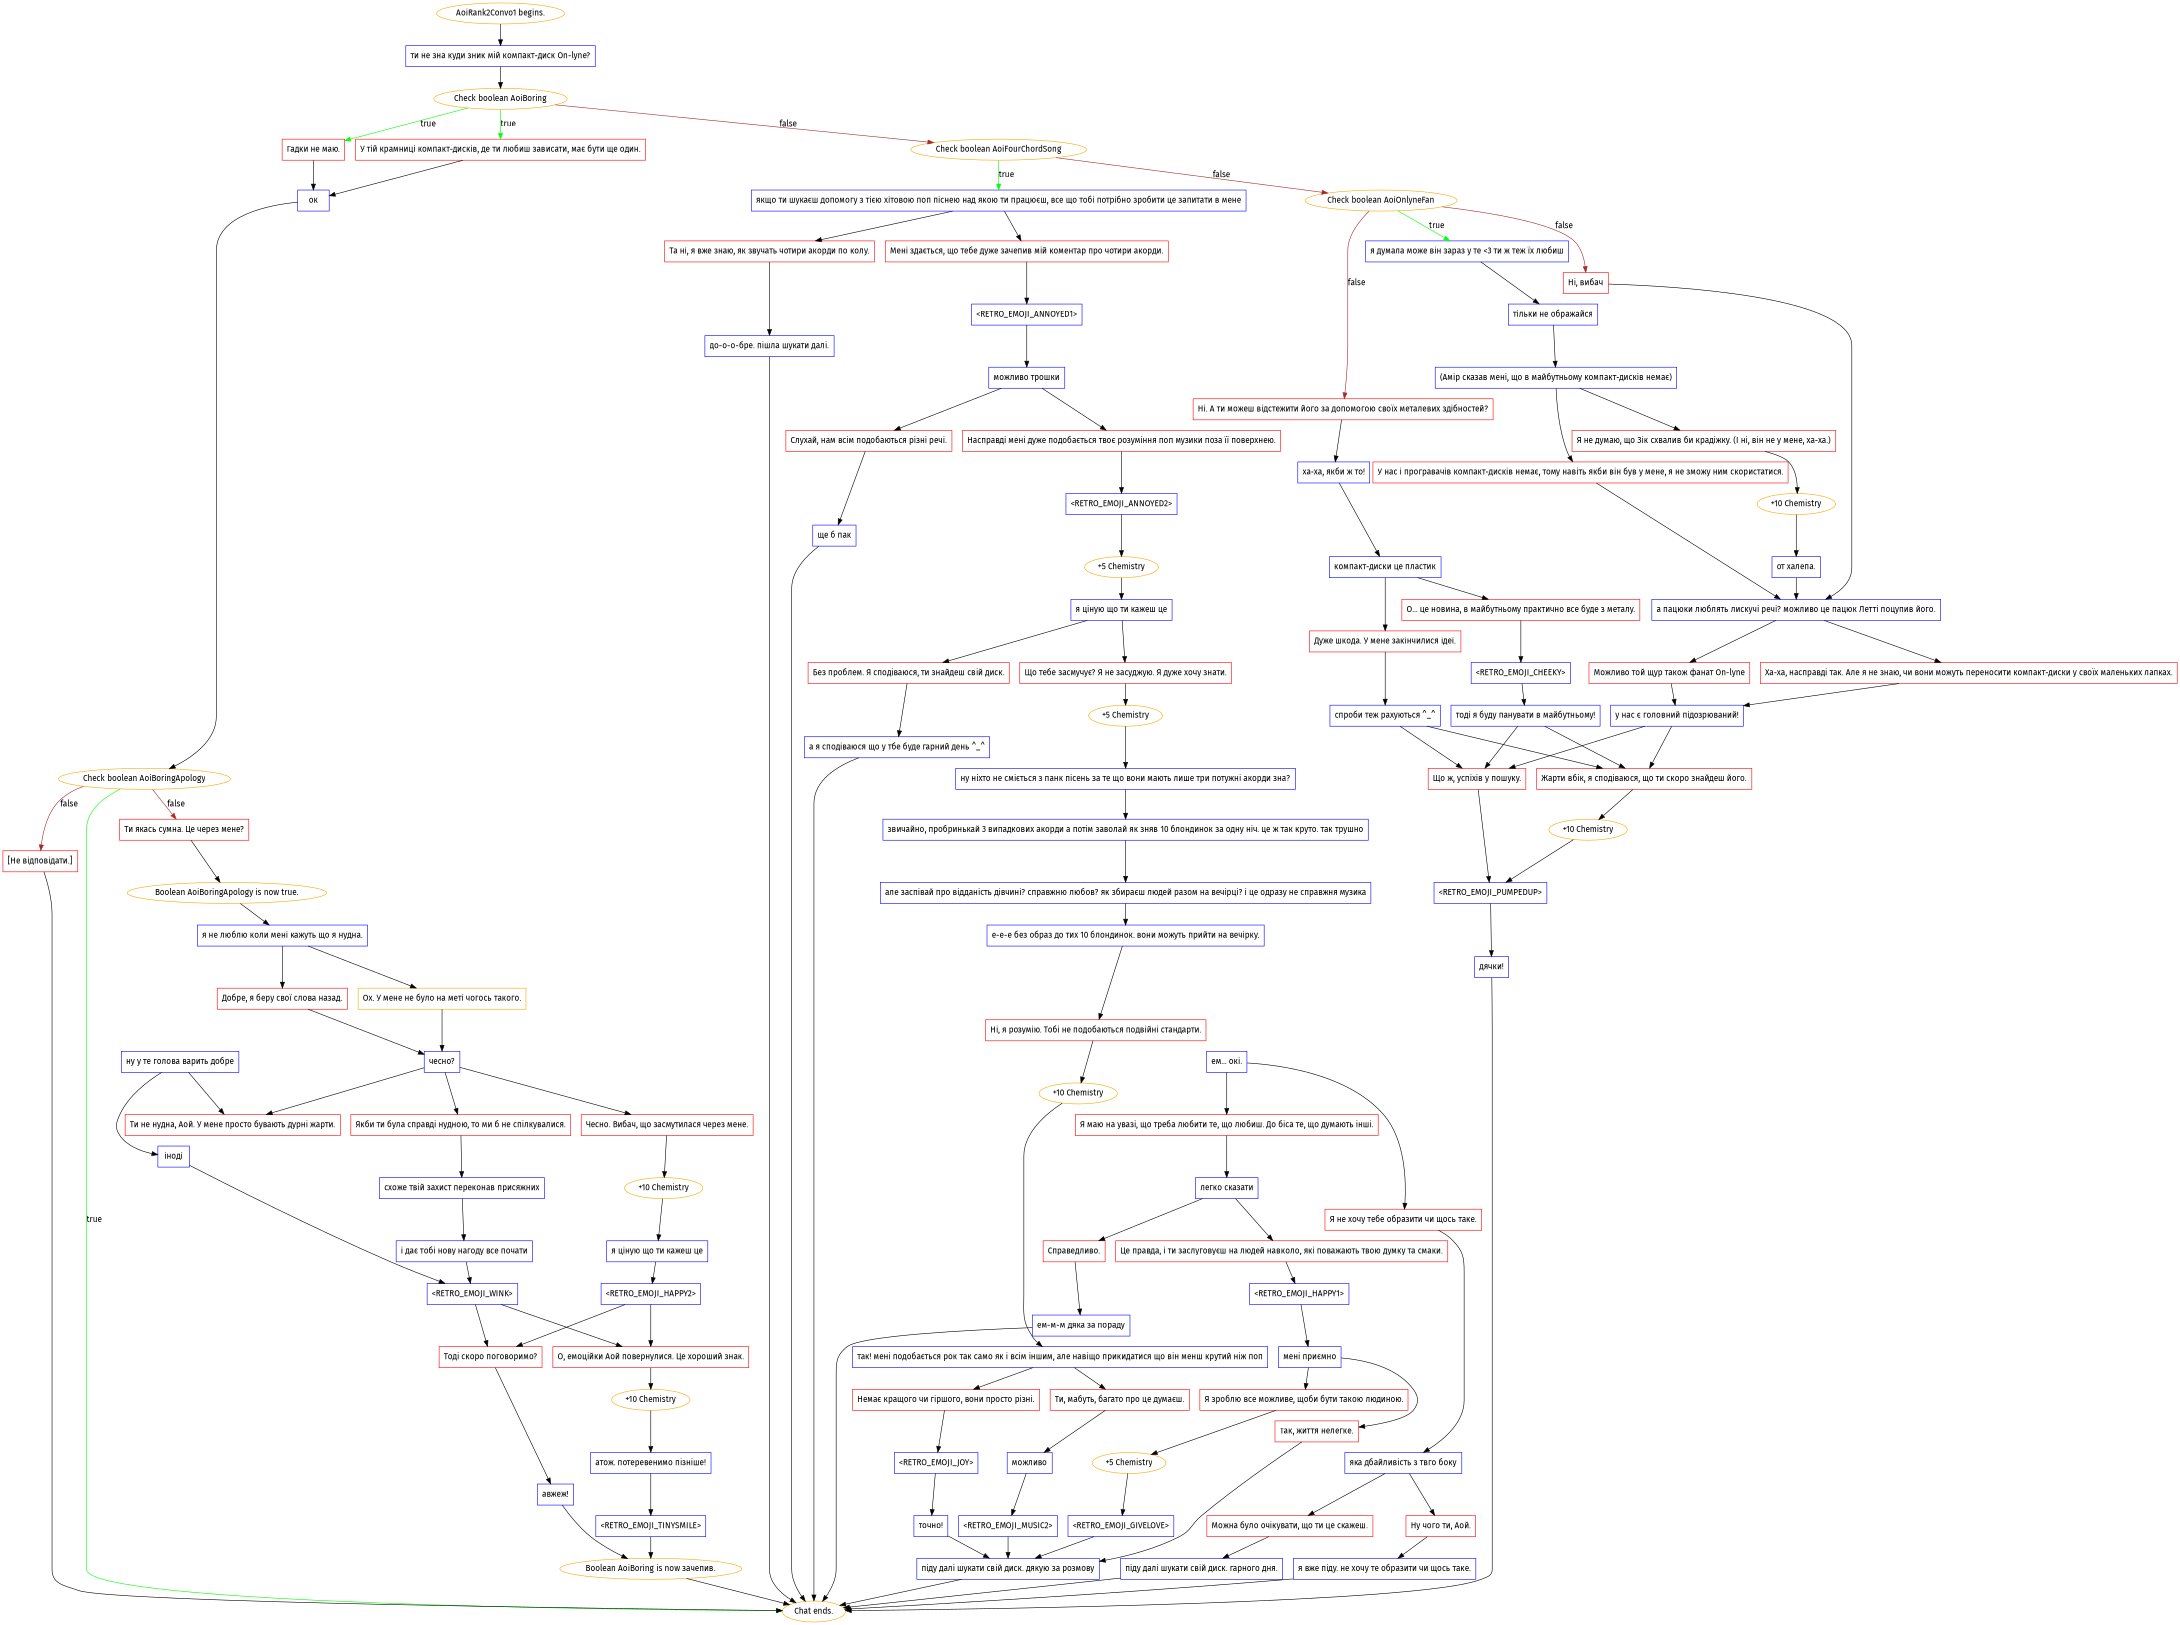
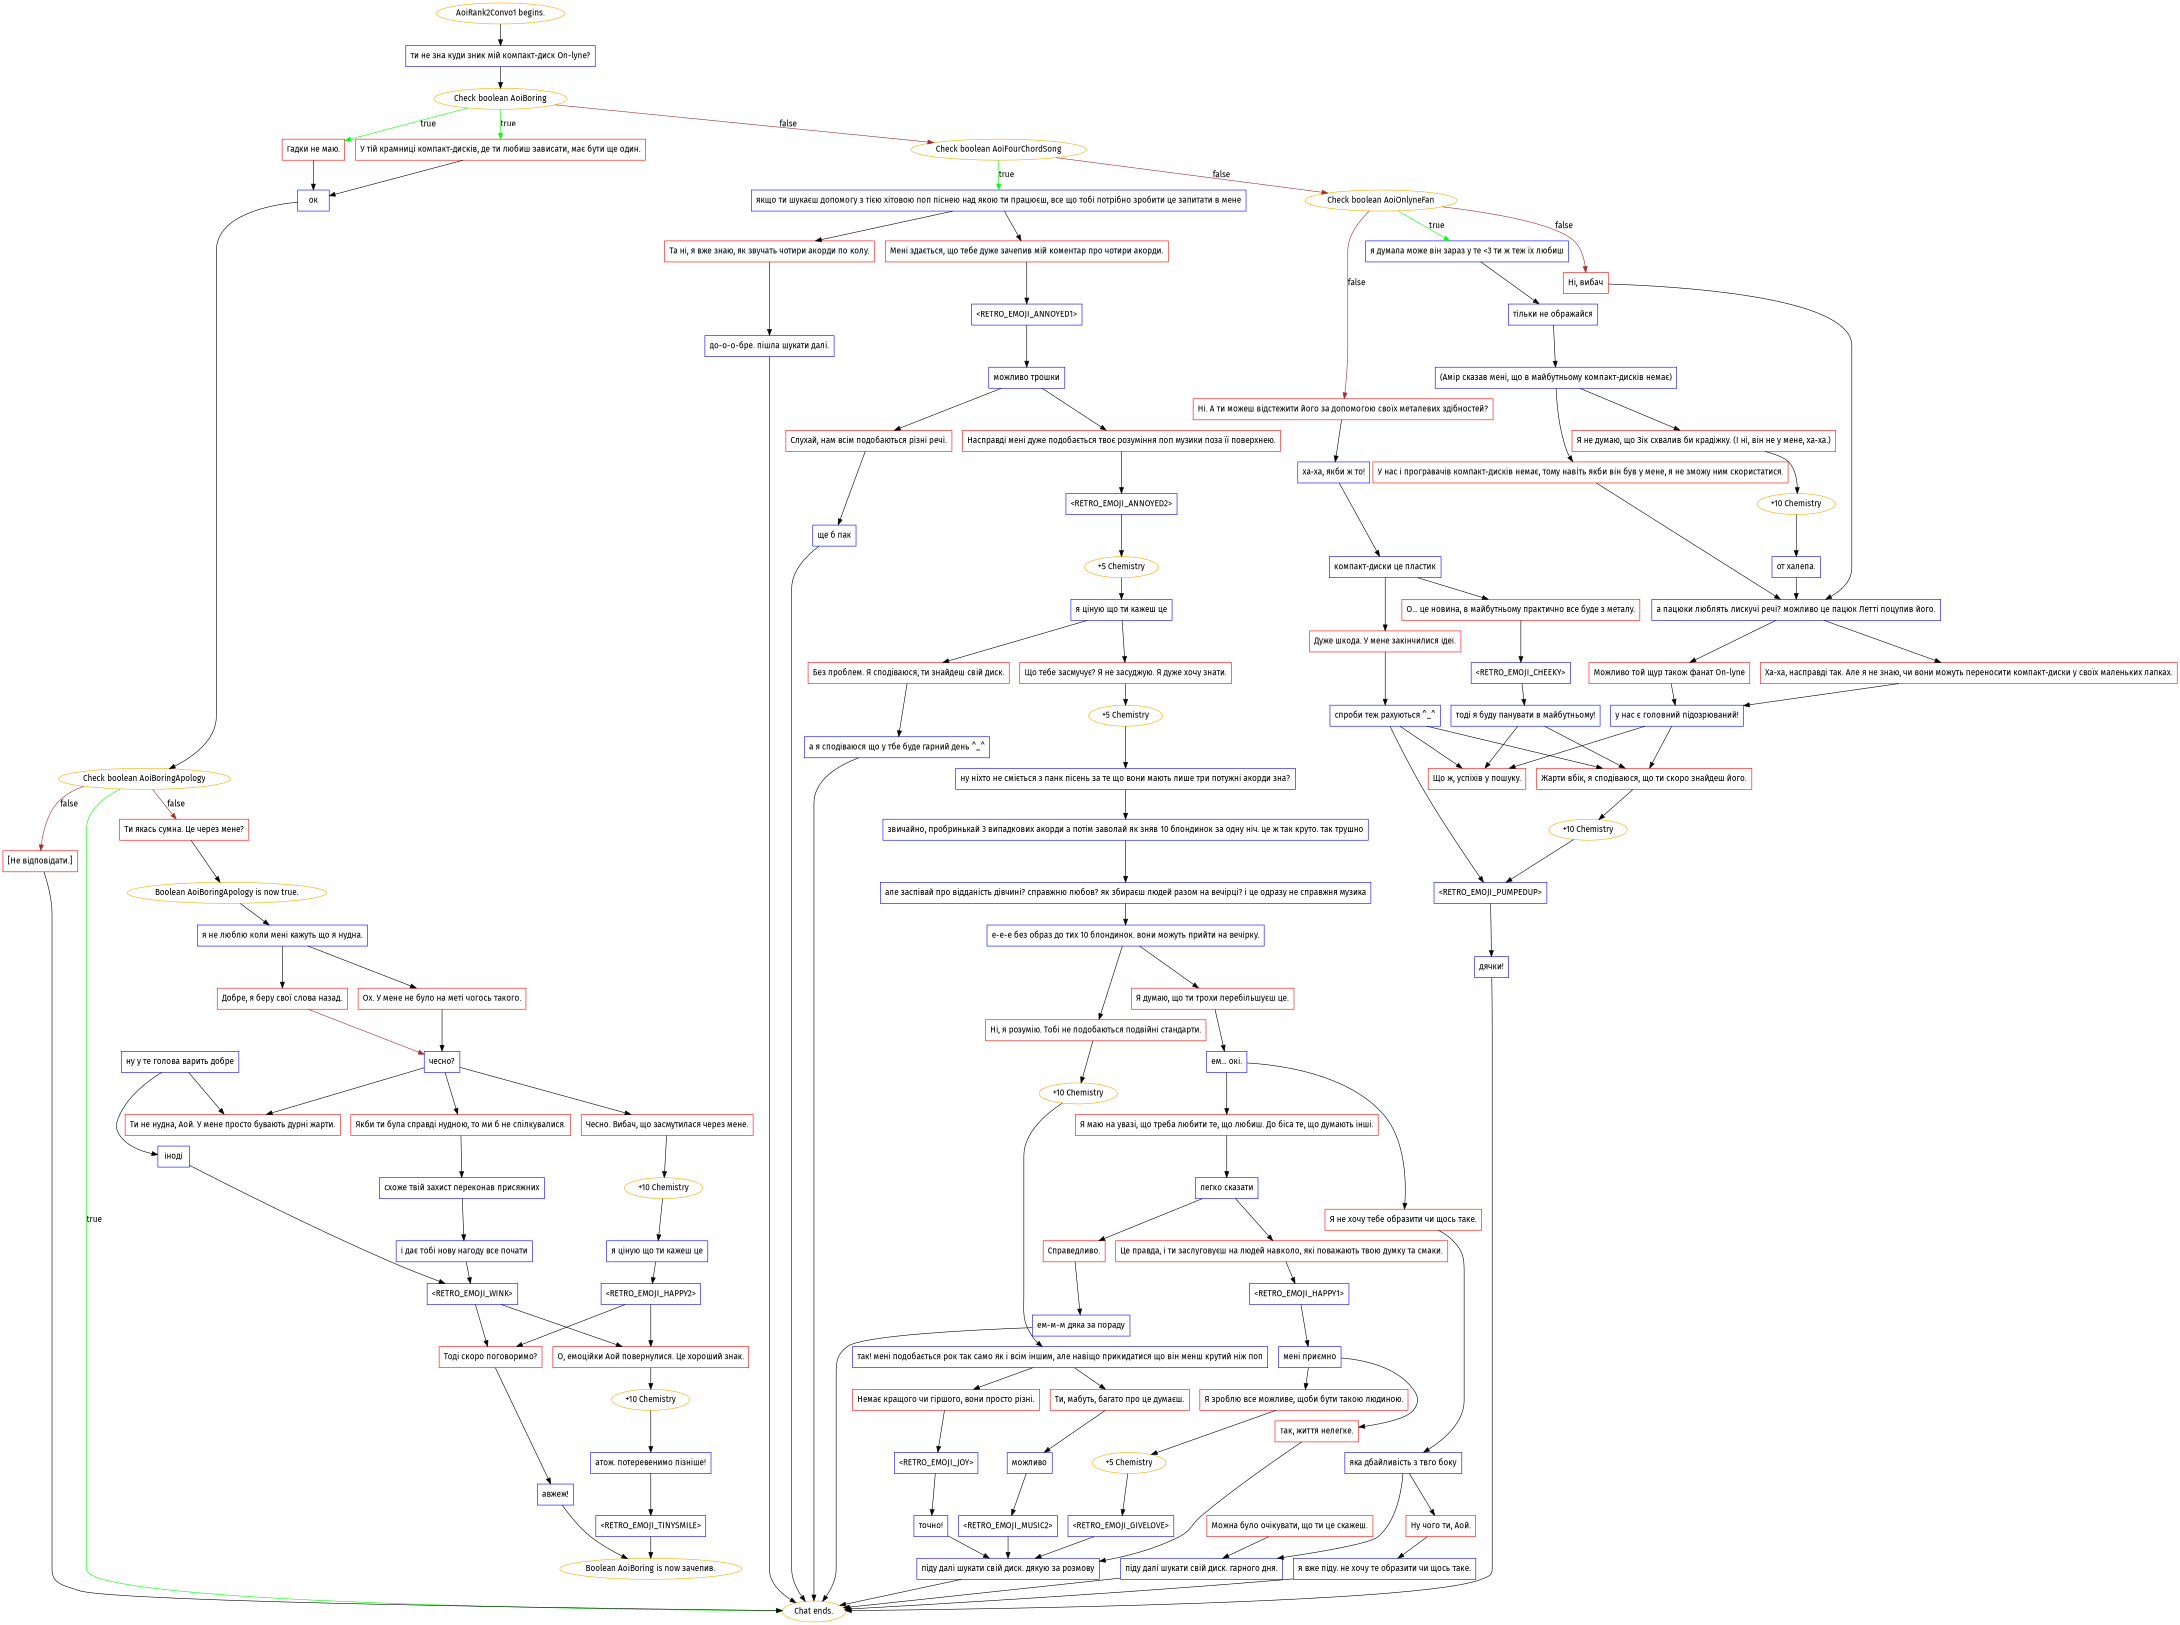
(1483, 833) -> (1432, 804)
(442, 999) -> (442, 999)
none -> (1213, 999)
(363, 1031) -> (363, 1031)
(1349, 1493) -> (1365, 1542)
(735, 1591) -> none
